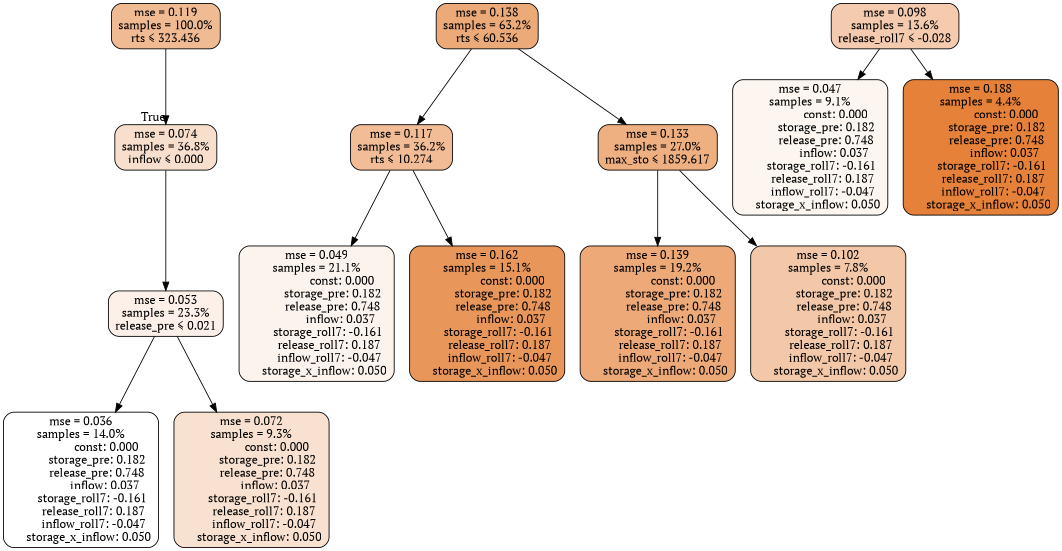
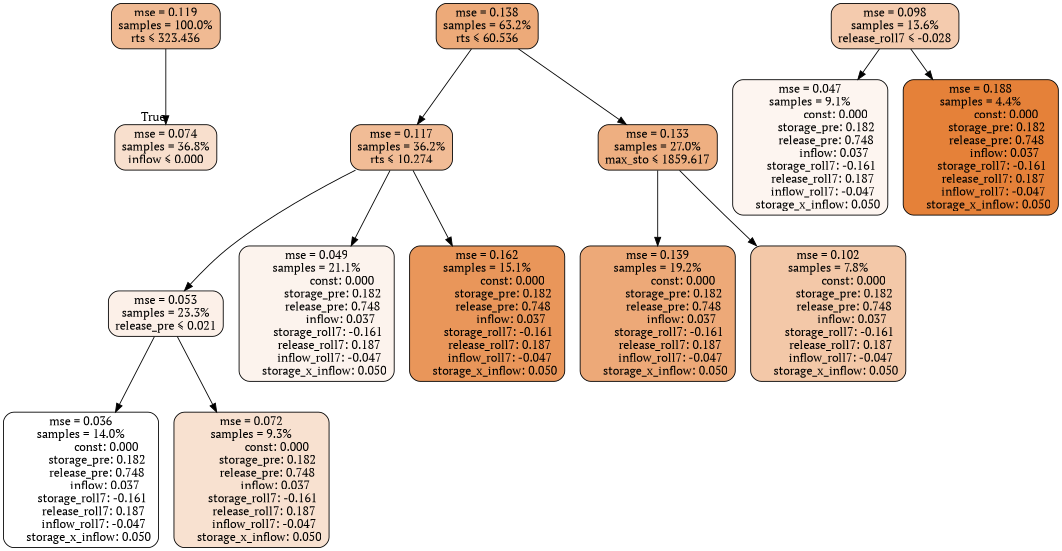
(166, 226) -> (268, 220)
